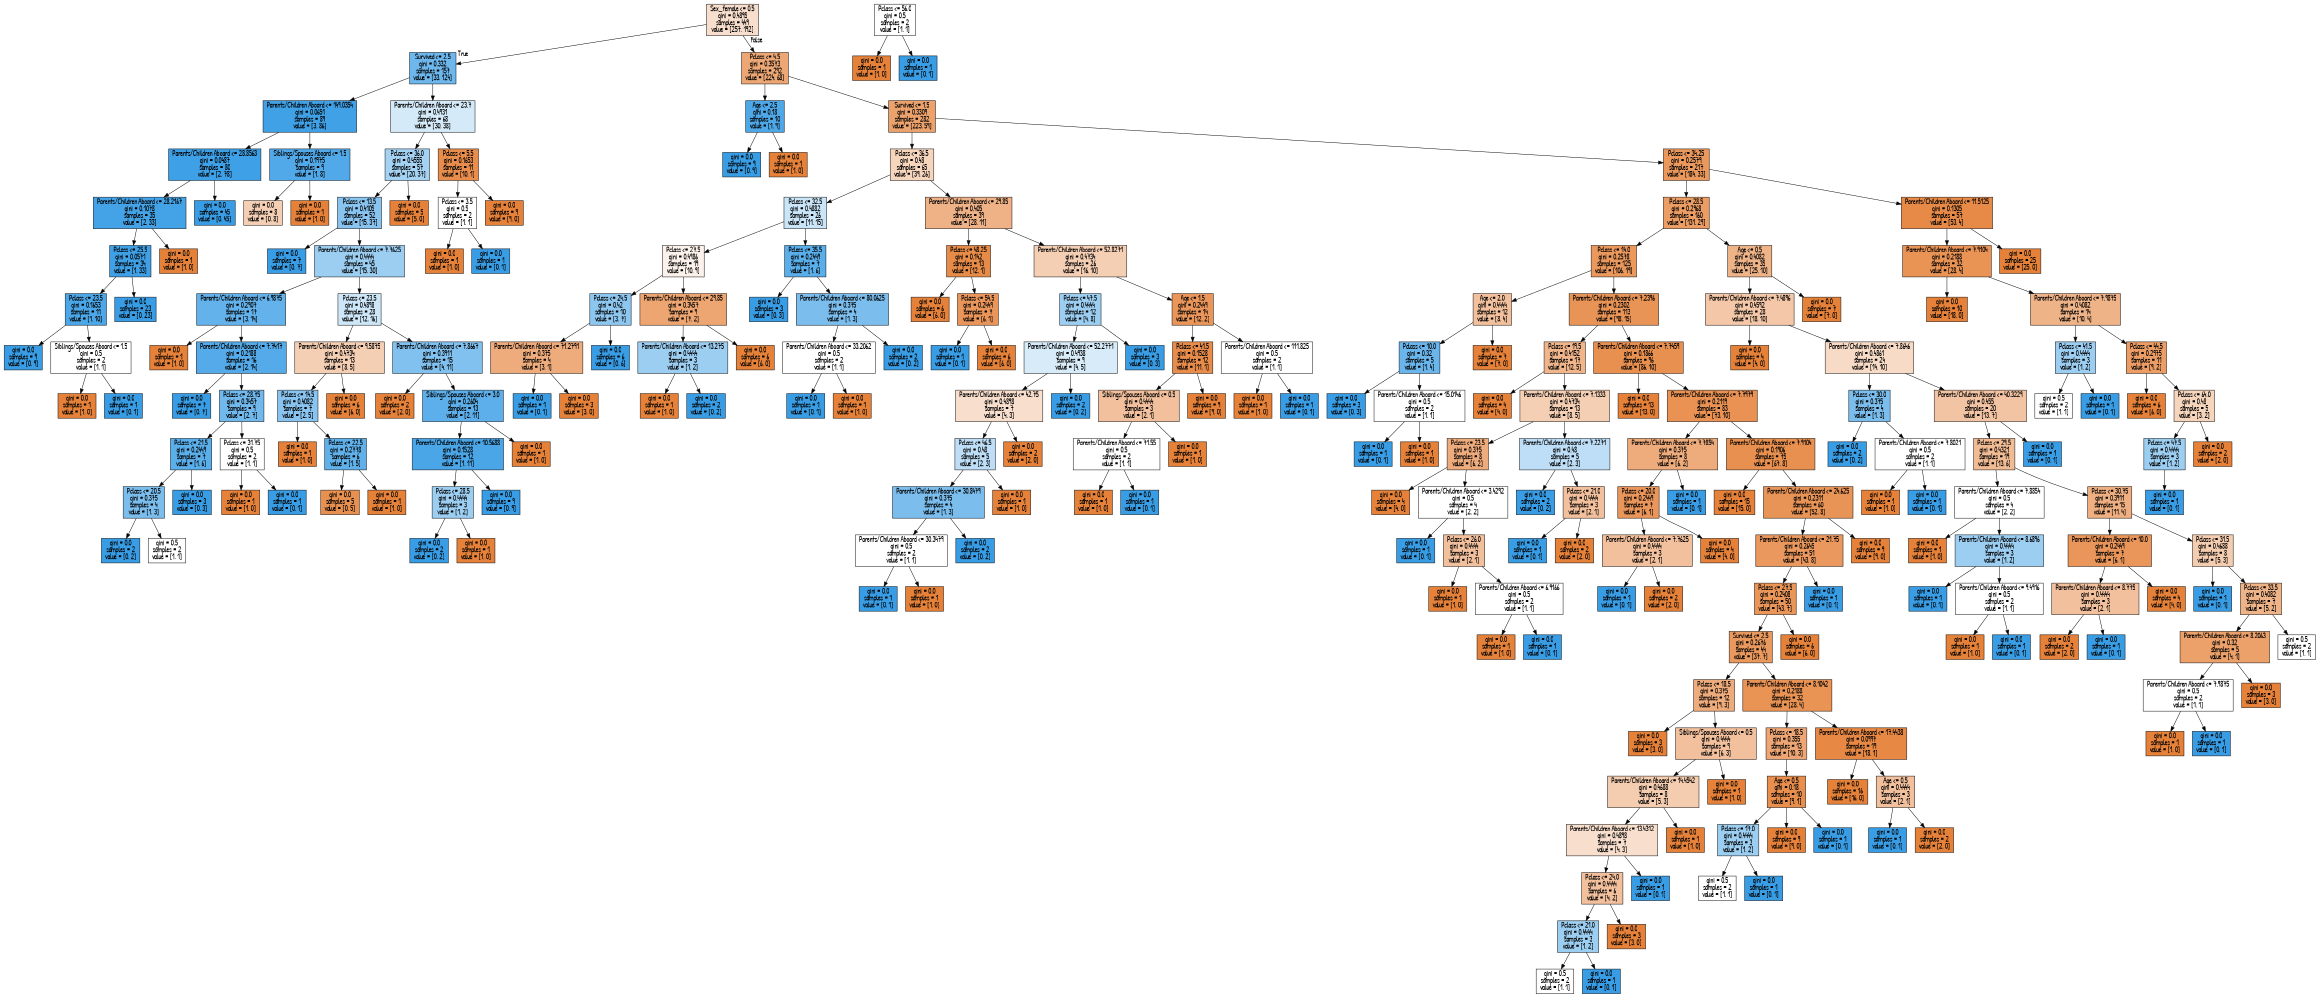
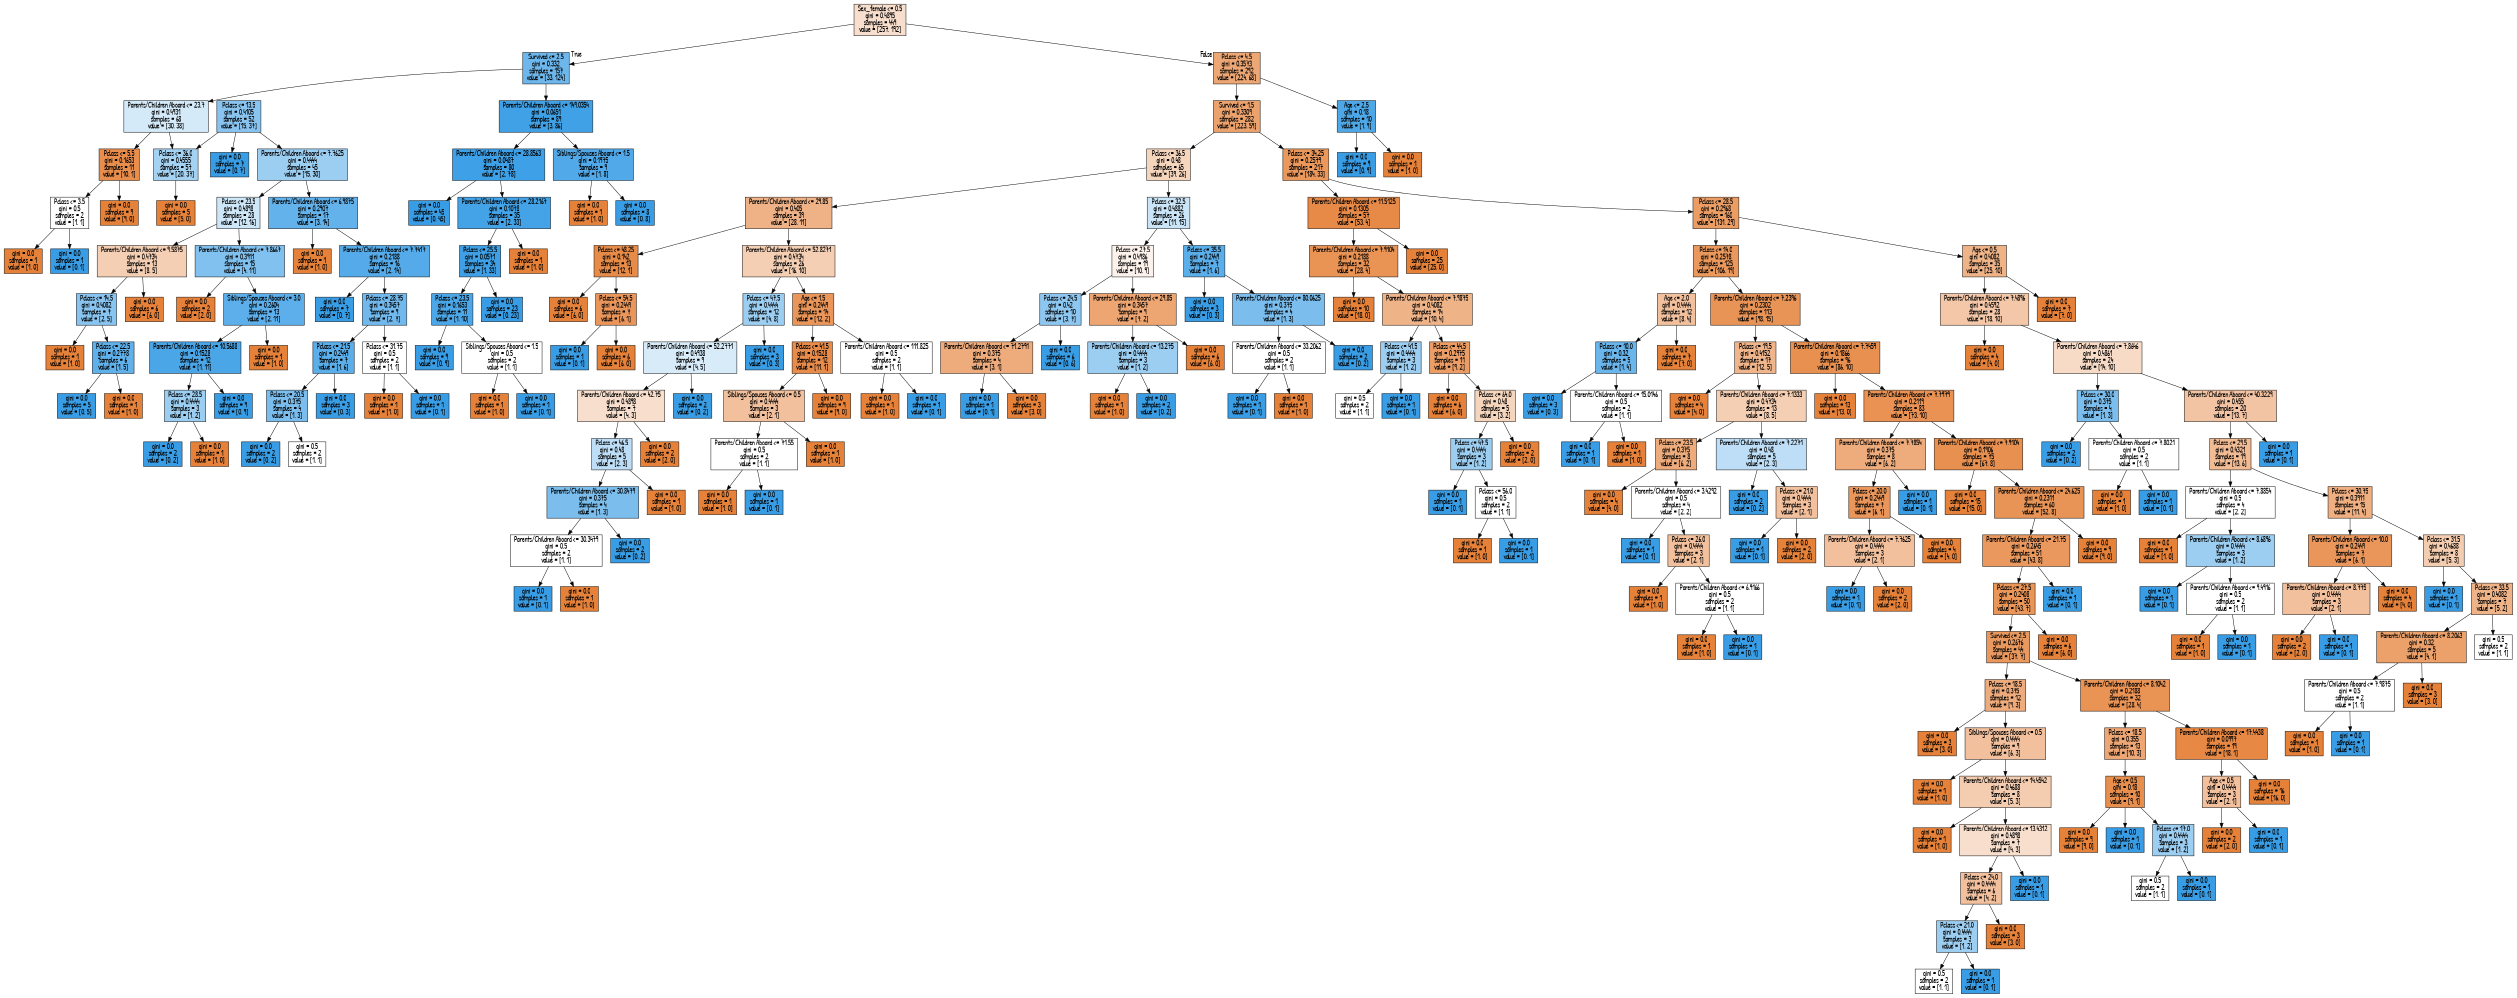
(385, 187) -> (209, 139)
(263, 213) -> (635, 213)
none -> (1482, 476)
(340, 502) -> (77, 406)
